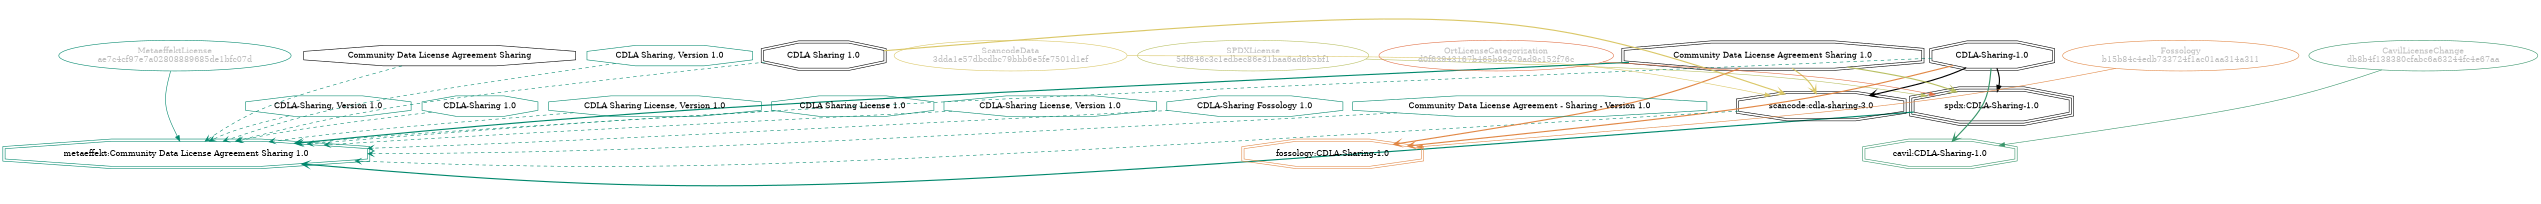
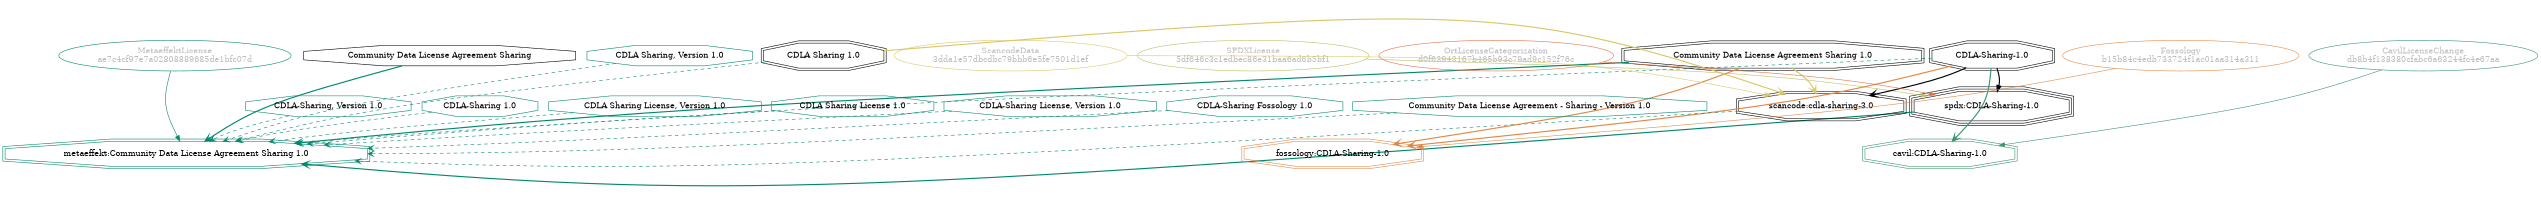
(1897, 76) -> none
(303, 94) -> (303, 94)
